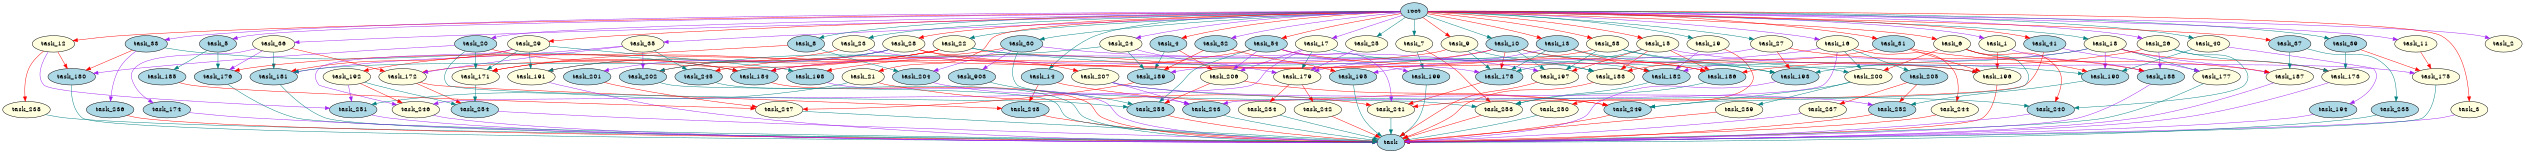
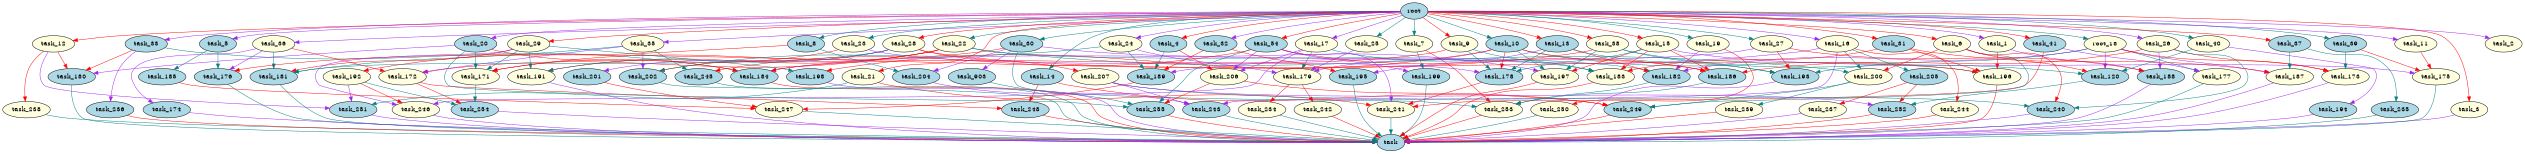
(2105, 44) -> (2105, 44)
(460, 58) -> (460, 58)
(2248, 61) -> (2248, 61)
(2105, 77) -> (2105, 77)
